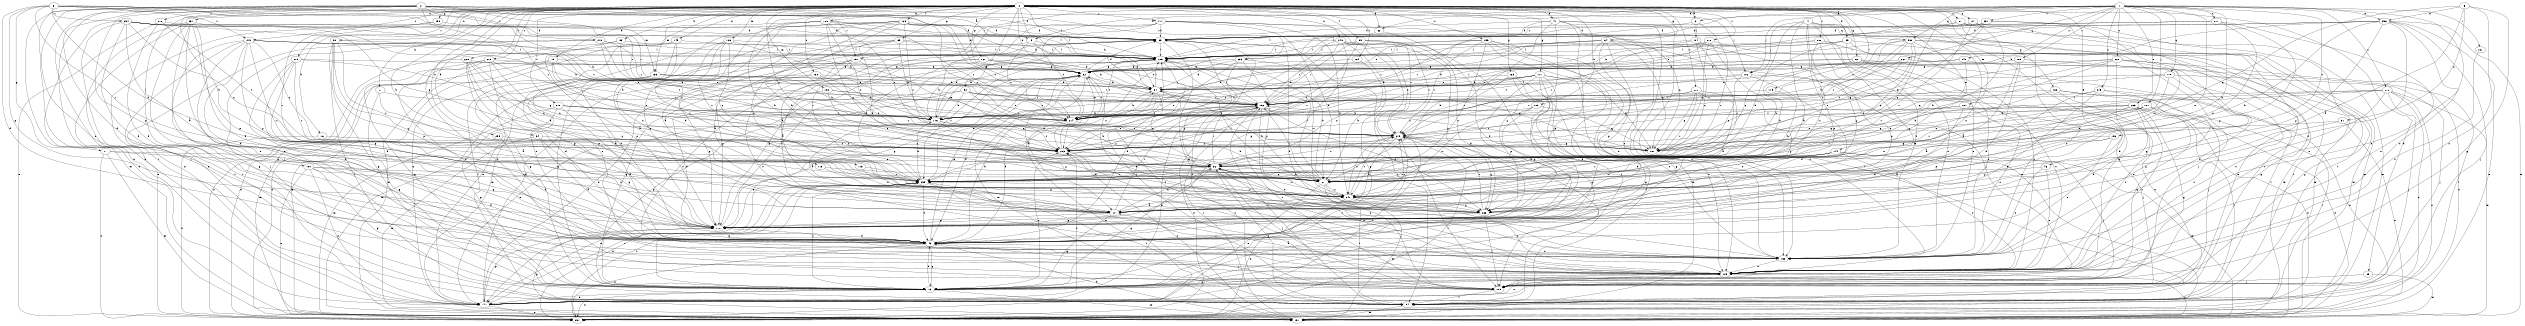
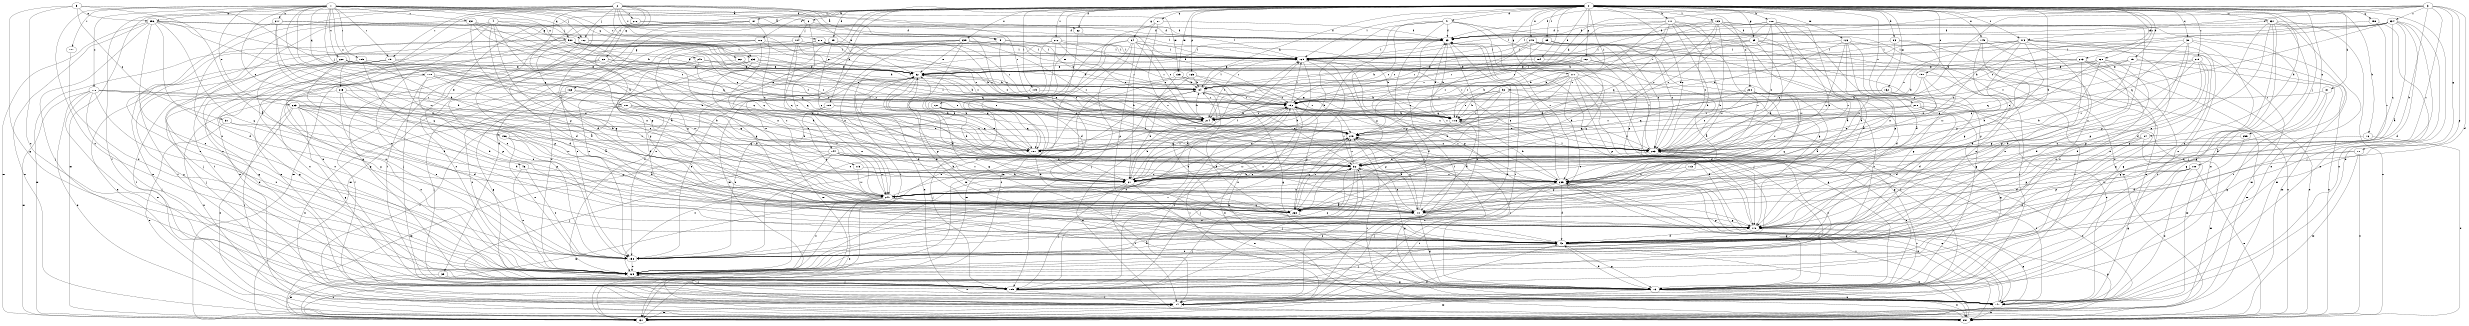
(1099, 13) -> (1662, 13)
(1510, 82) -> (836, 53)
(1298, 96) -> (984, 113)
